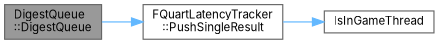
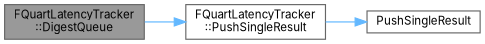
(53, 22) -> (74, 22)
(379, 22) -> (424, 22)
